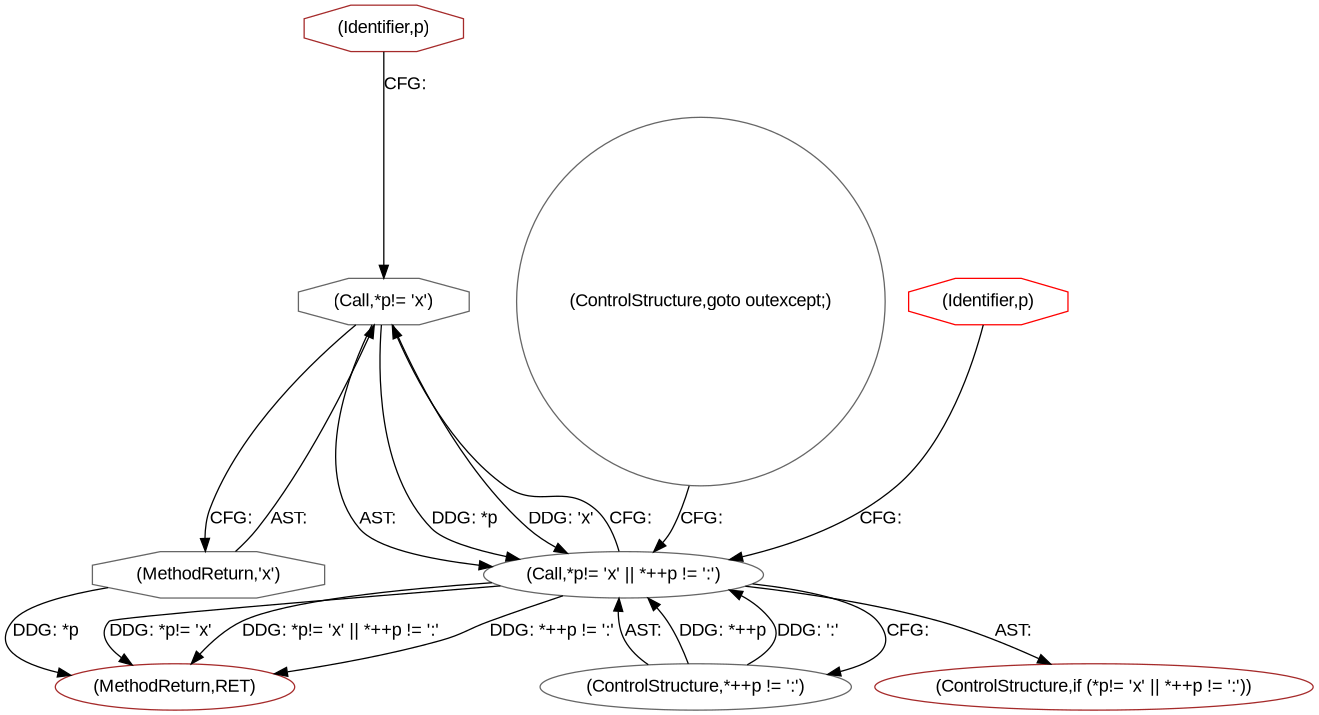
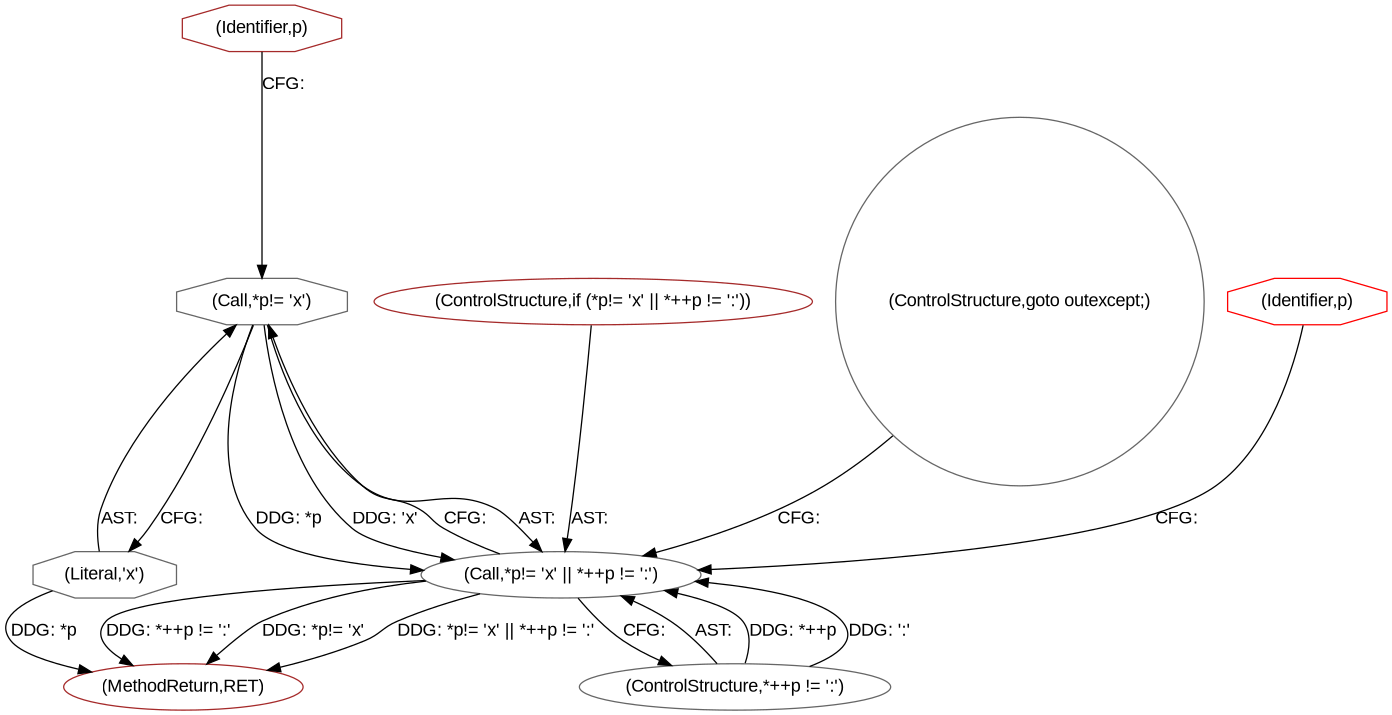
(209, 575) -> (105, 575)
(895, 610) -> (581, 432)
